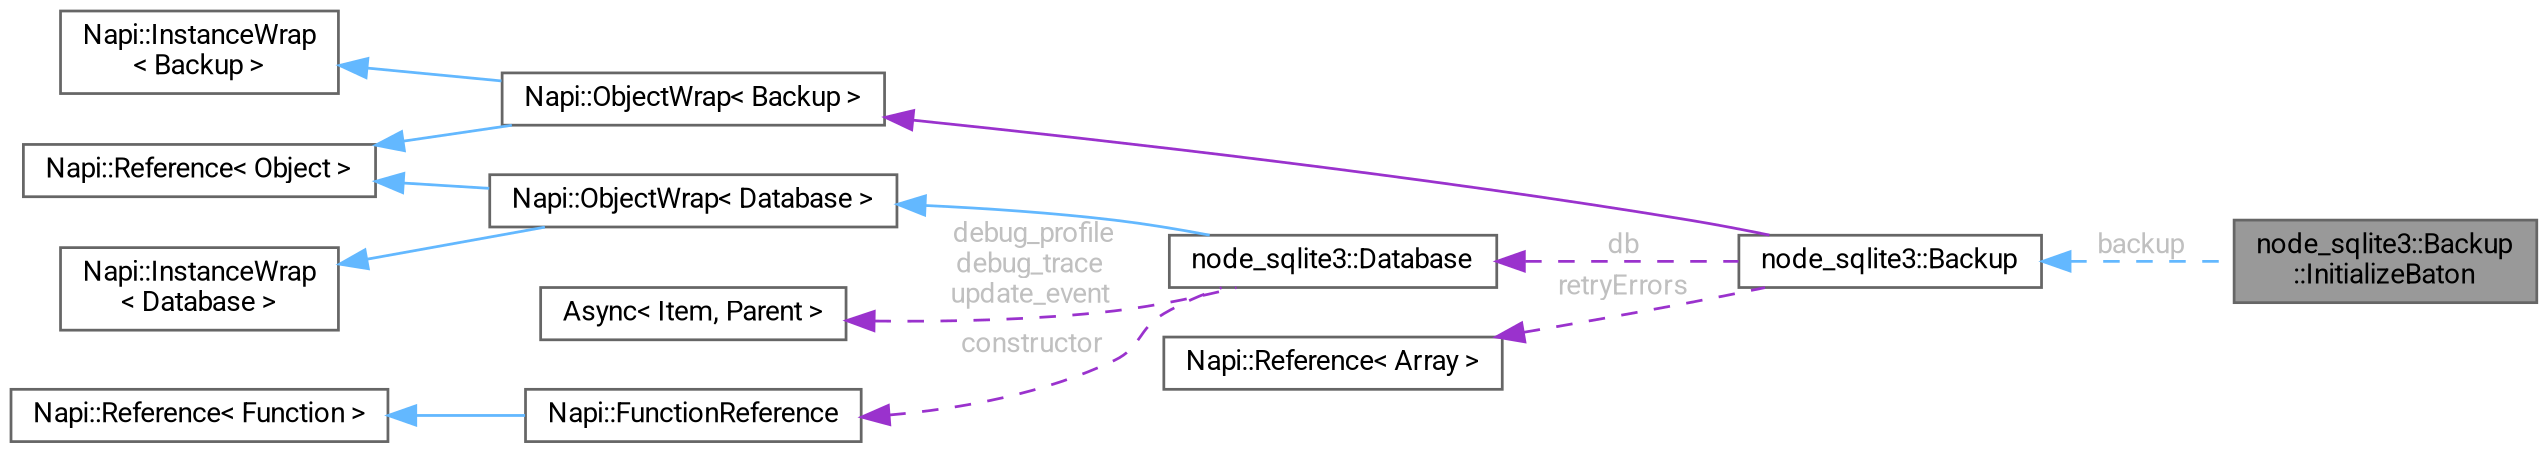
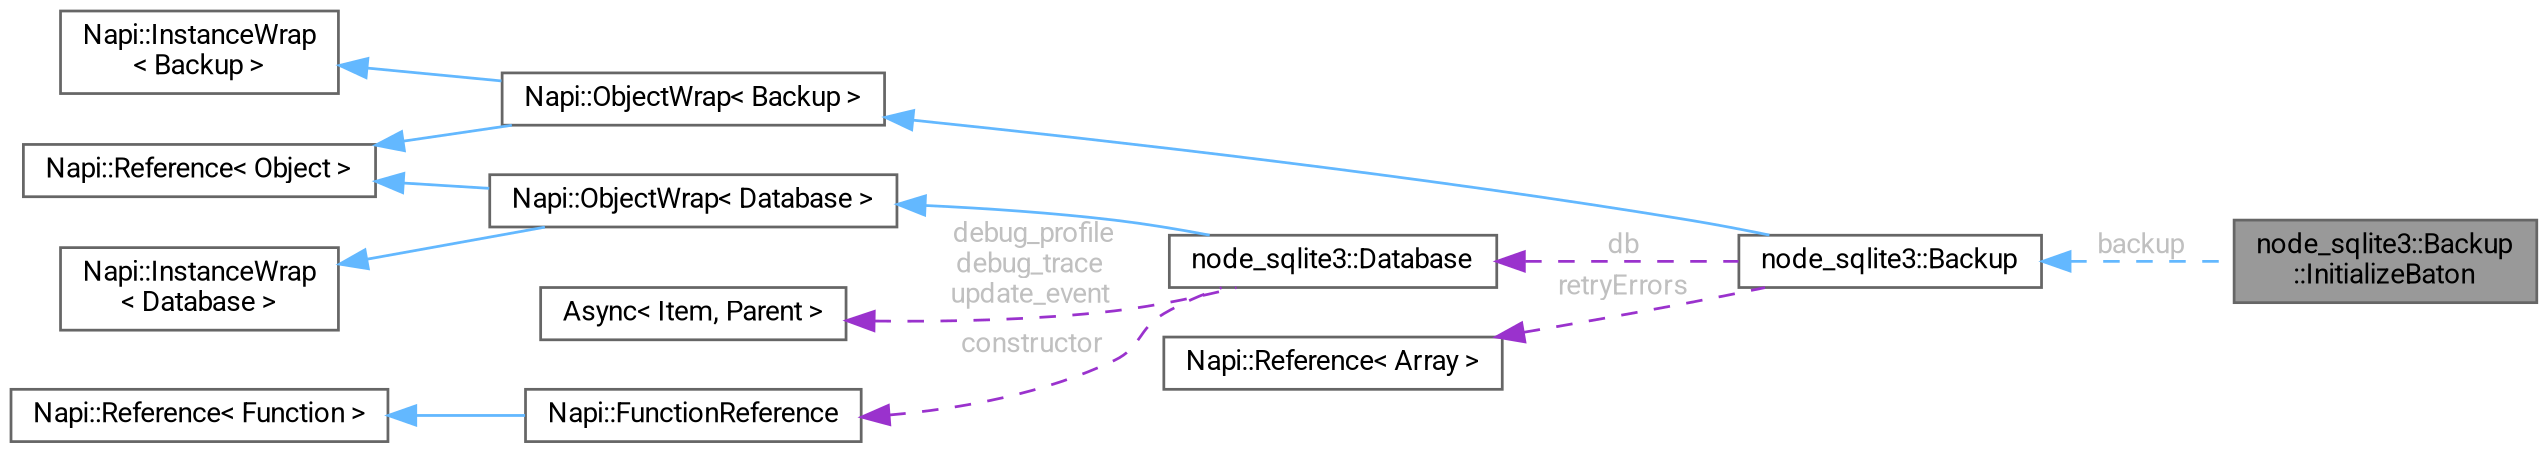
(1342, 170) -> (1342, 170)
